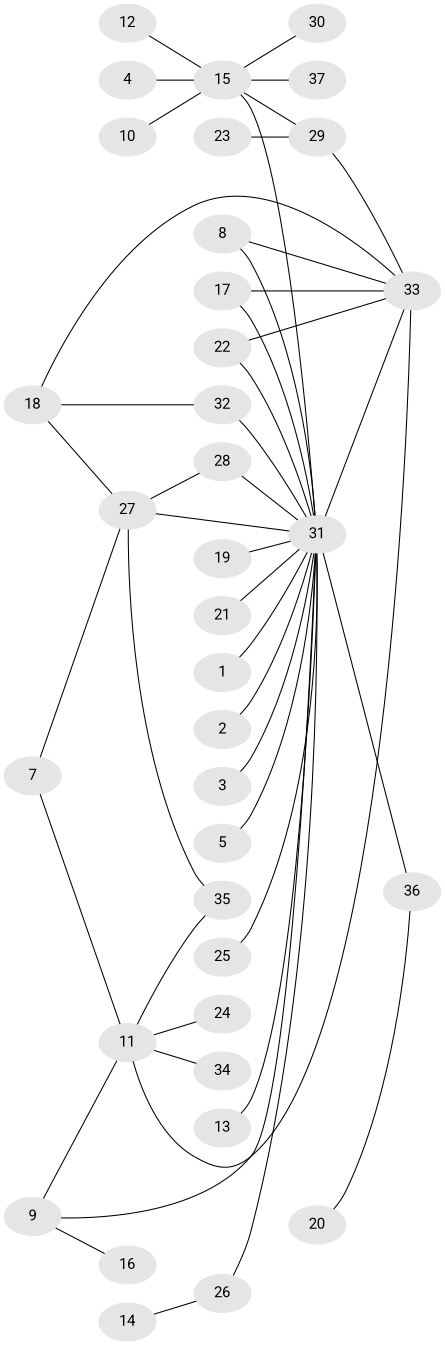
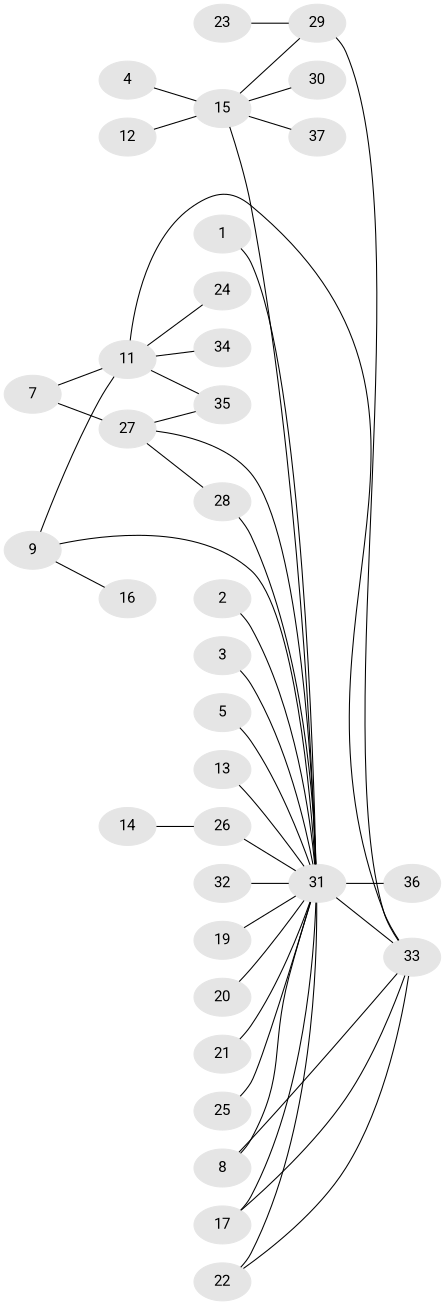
(128, 137) -> none
(33, 405) -> none
(388, 1065) -> (273, 942)
